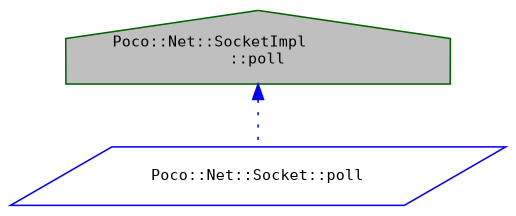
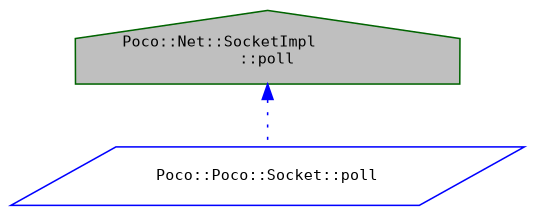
(258, 176) -> (268, 176)
